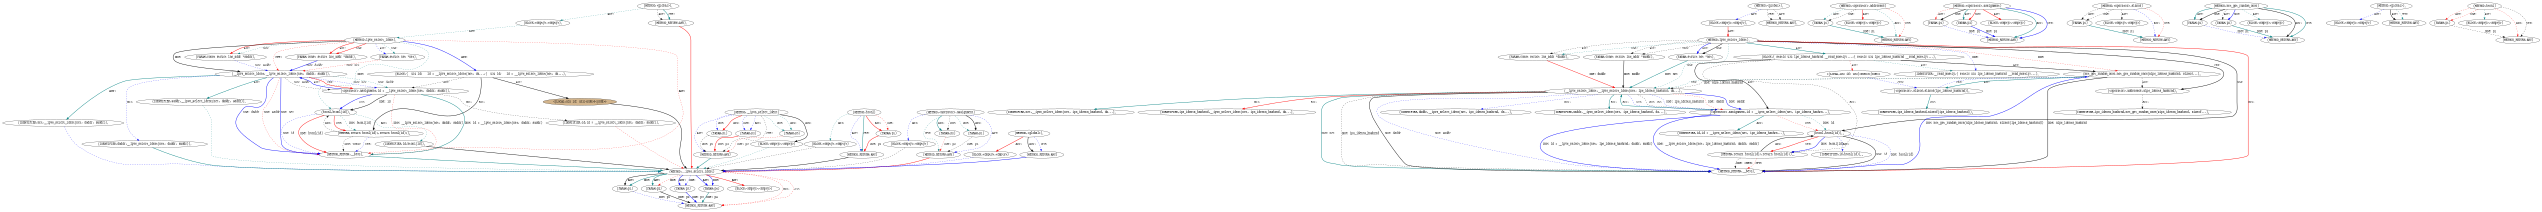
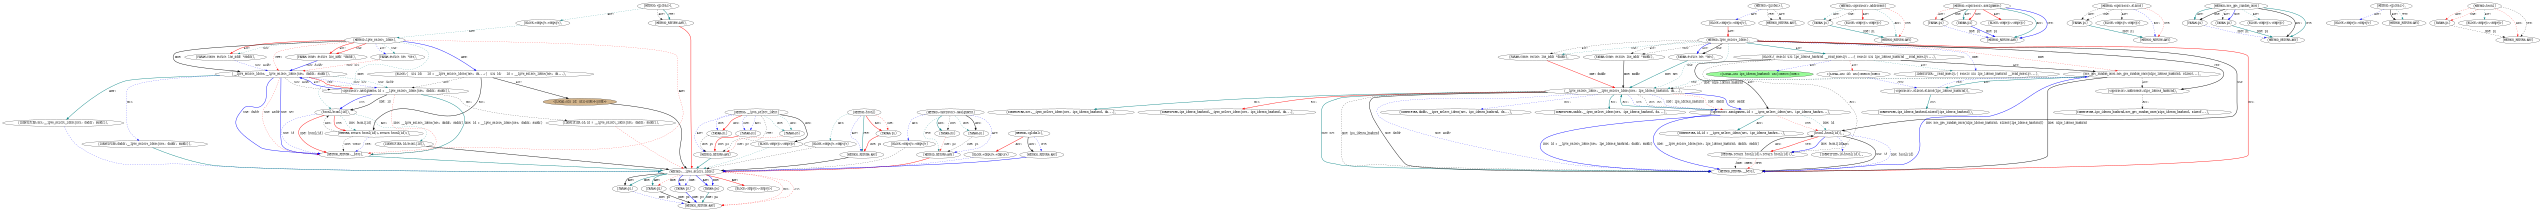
none -> (1760, 74)
(199, 102) -> none
